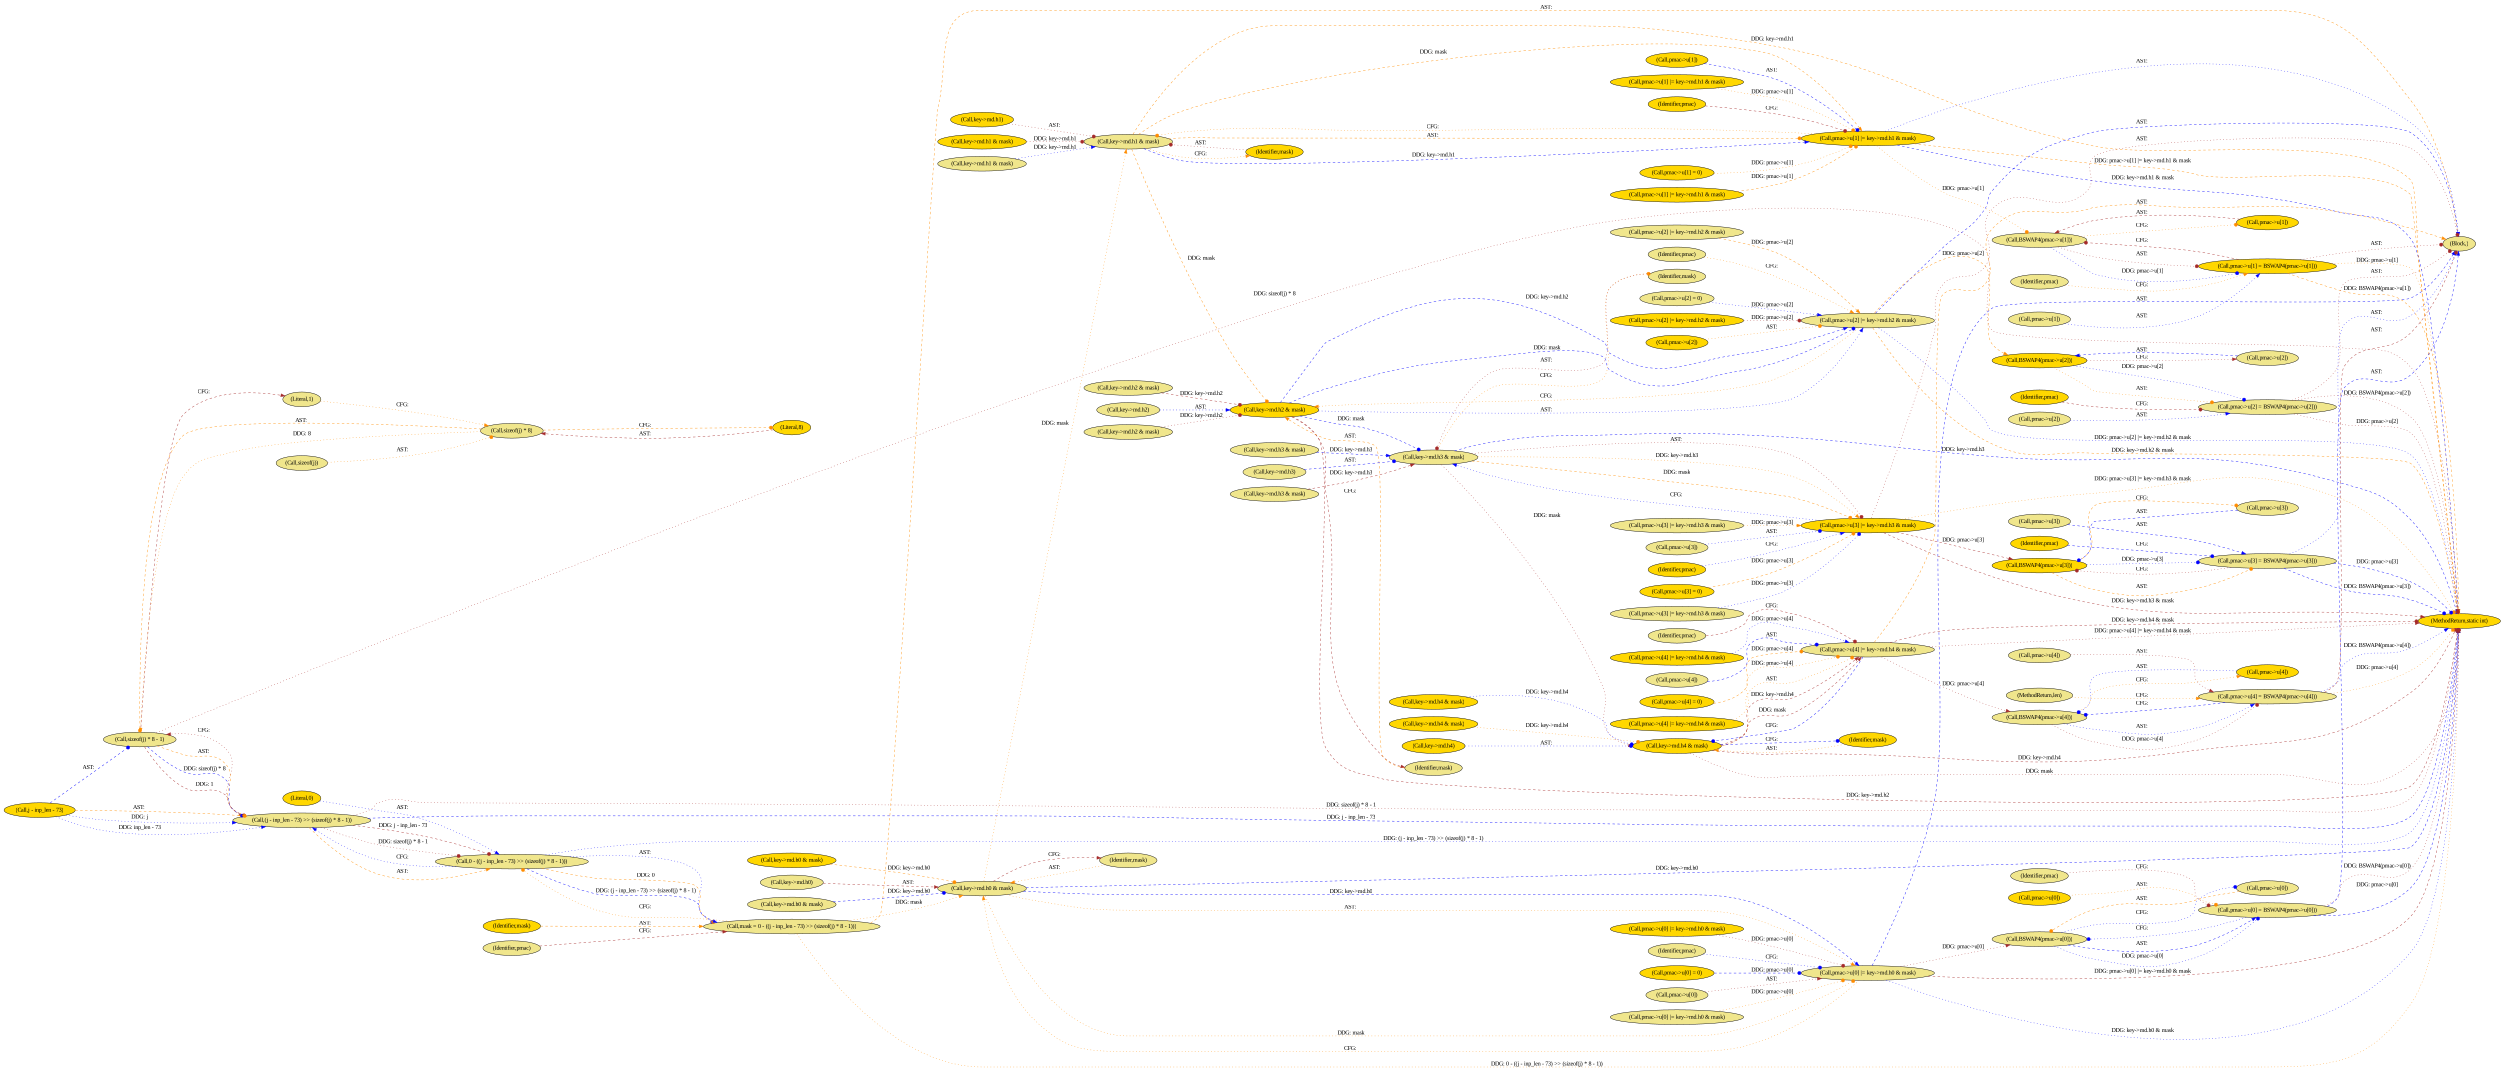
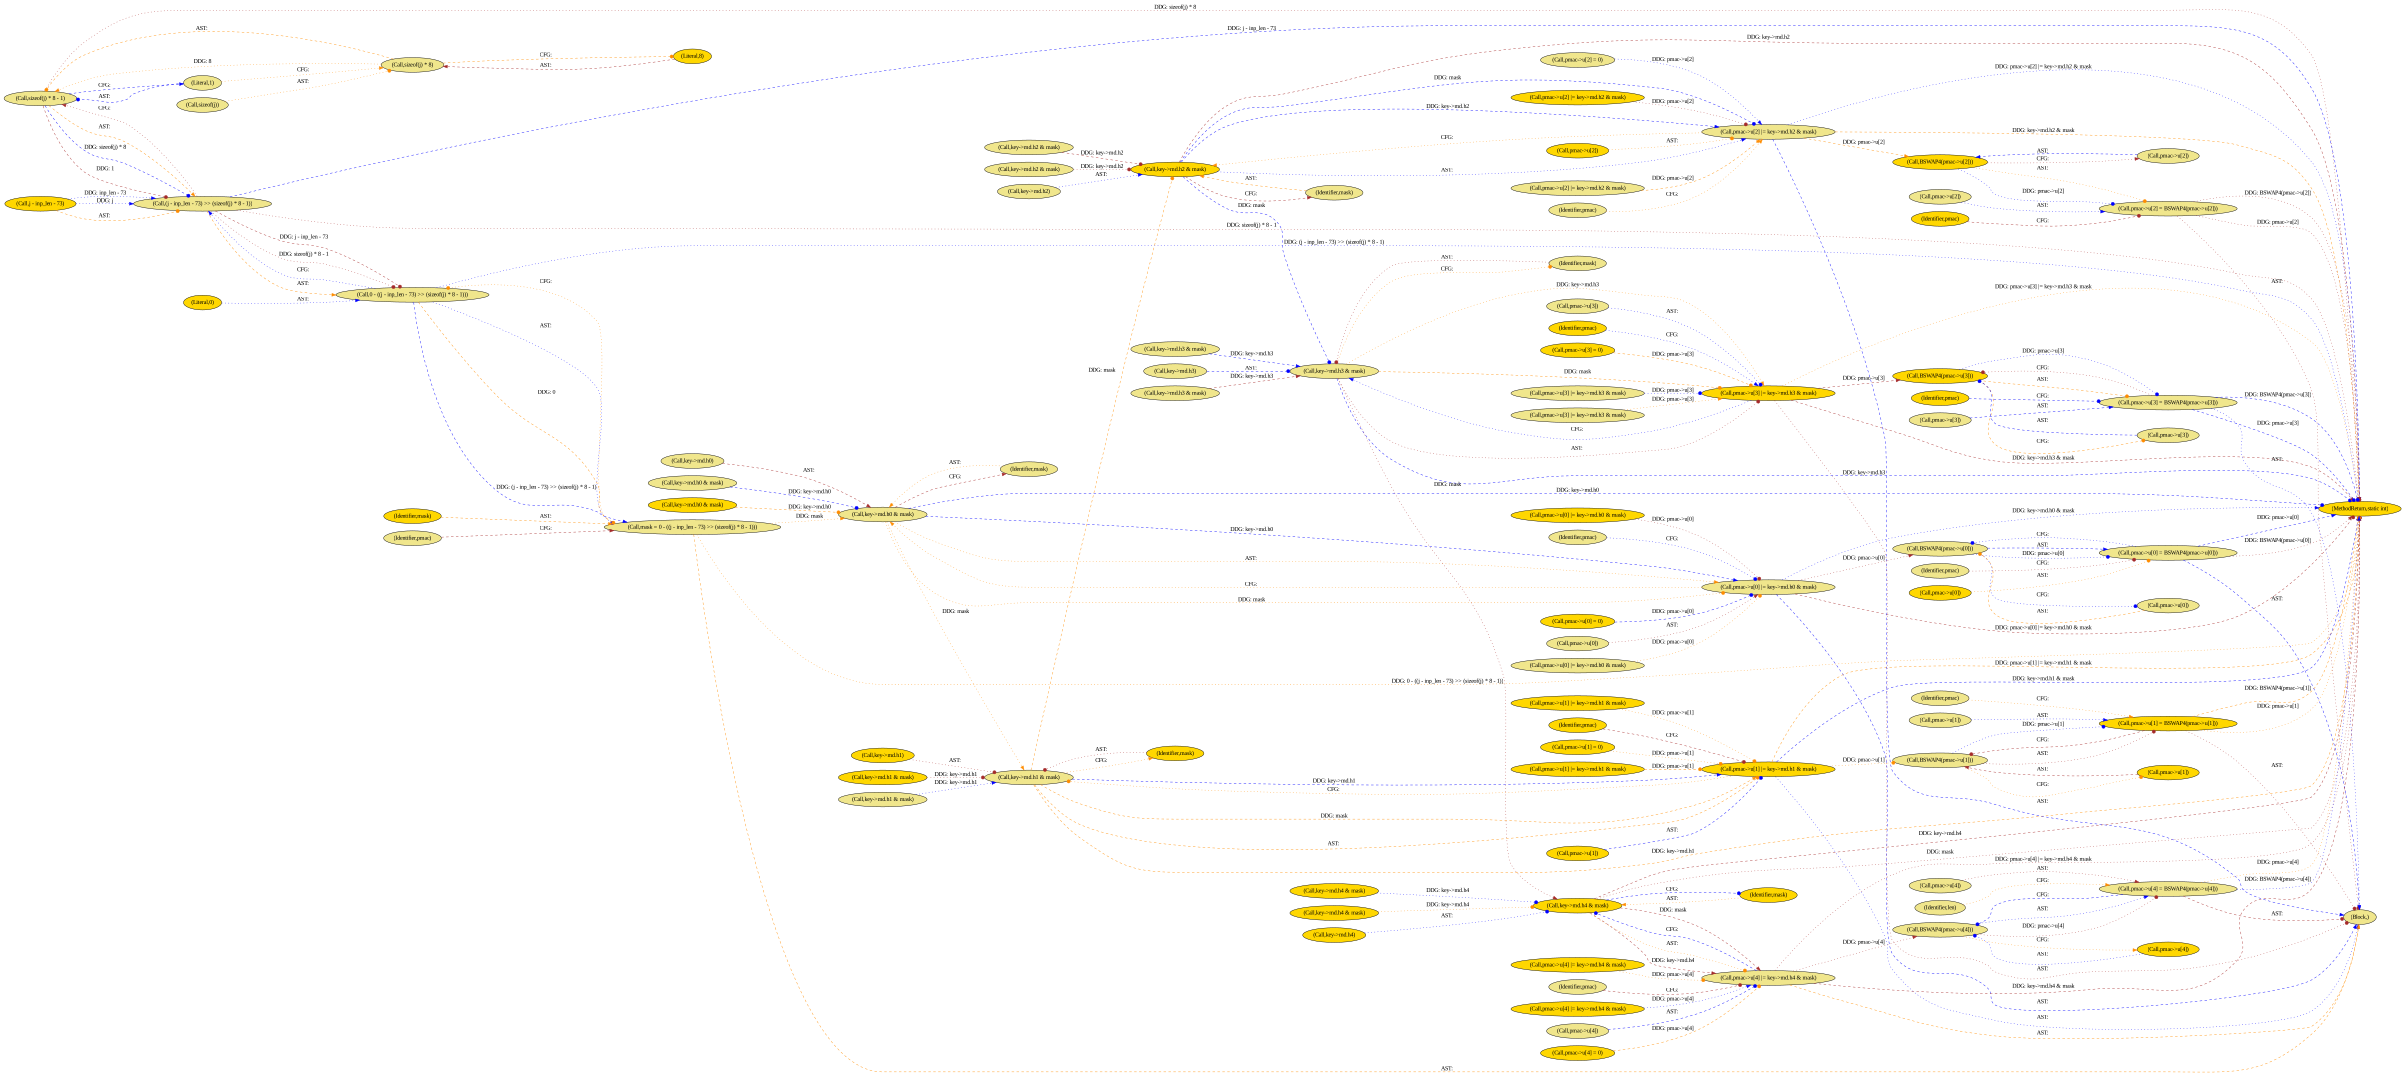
(159, 521) -> (124, 88)
(2039, 695) -> (1940, 908)
(88, 776) -> (131, 95)
